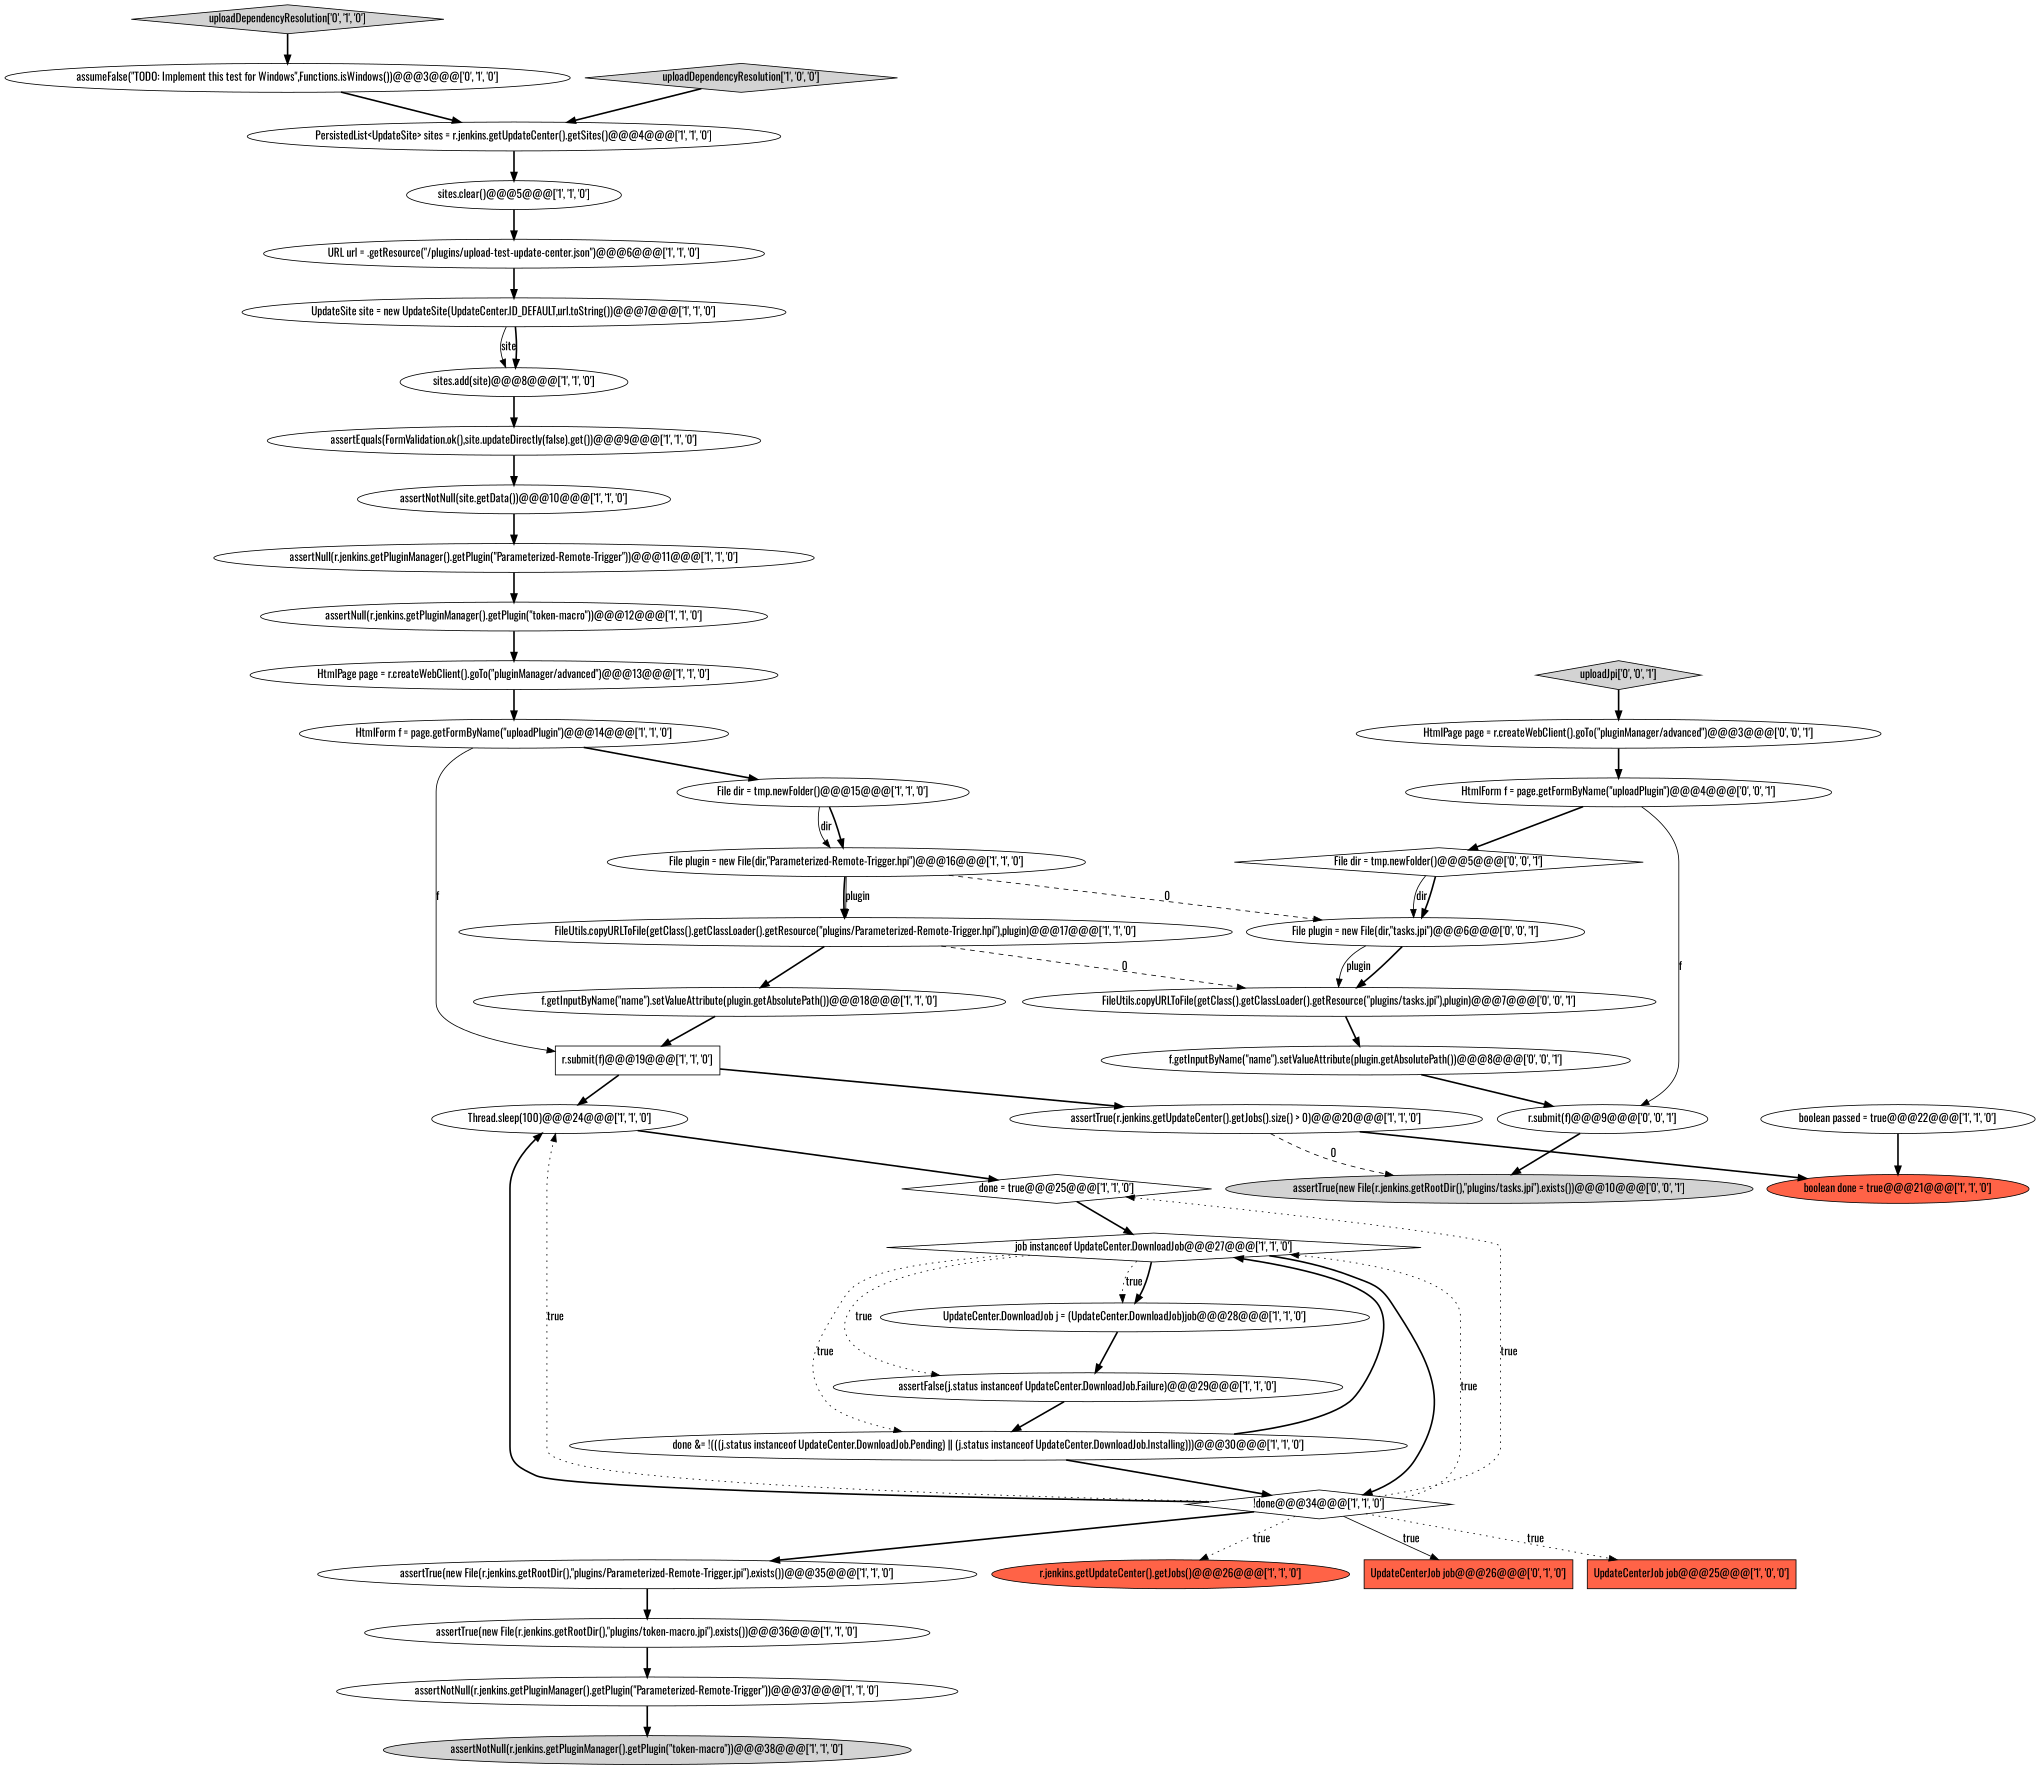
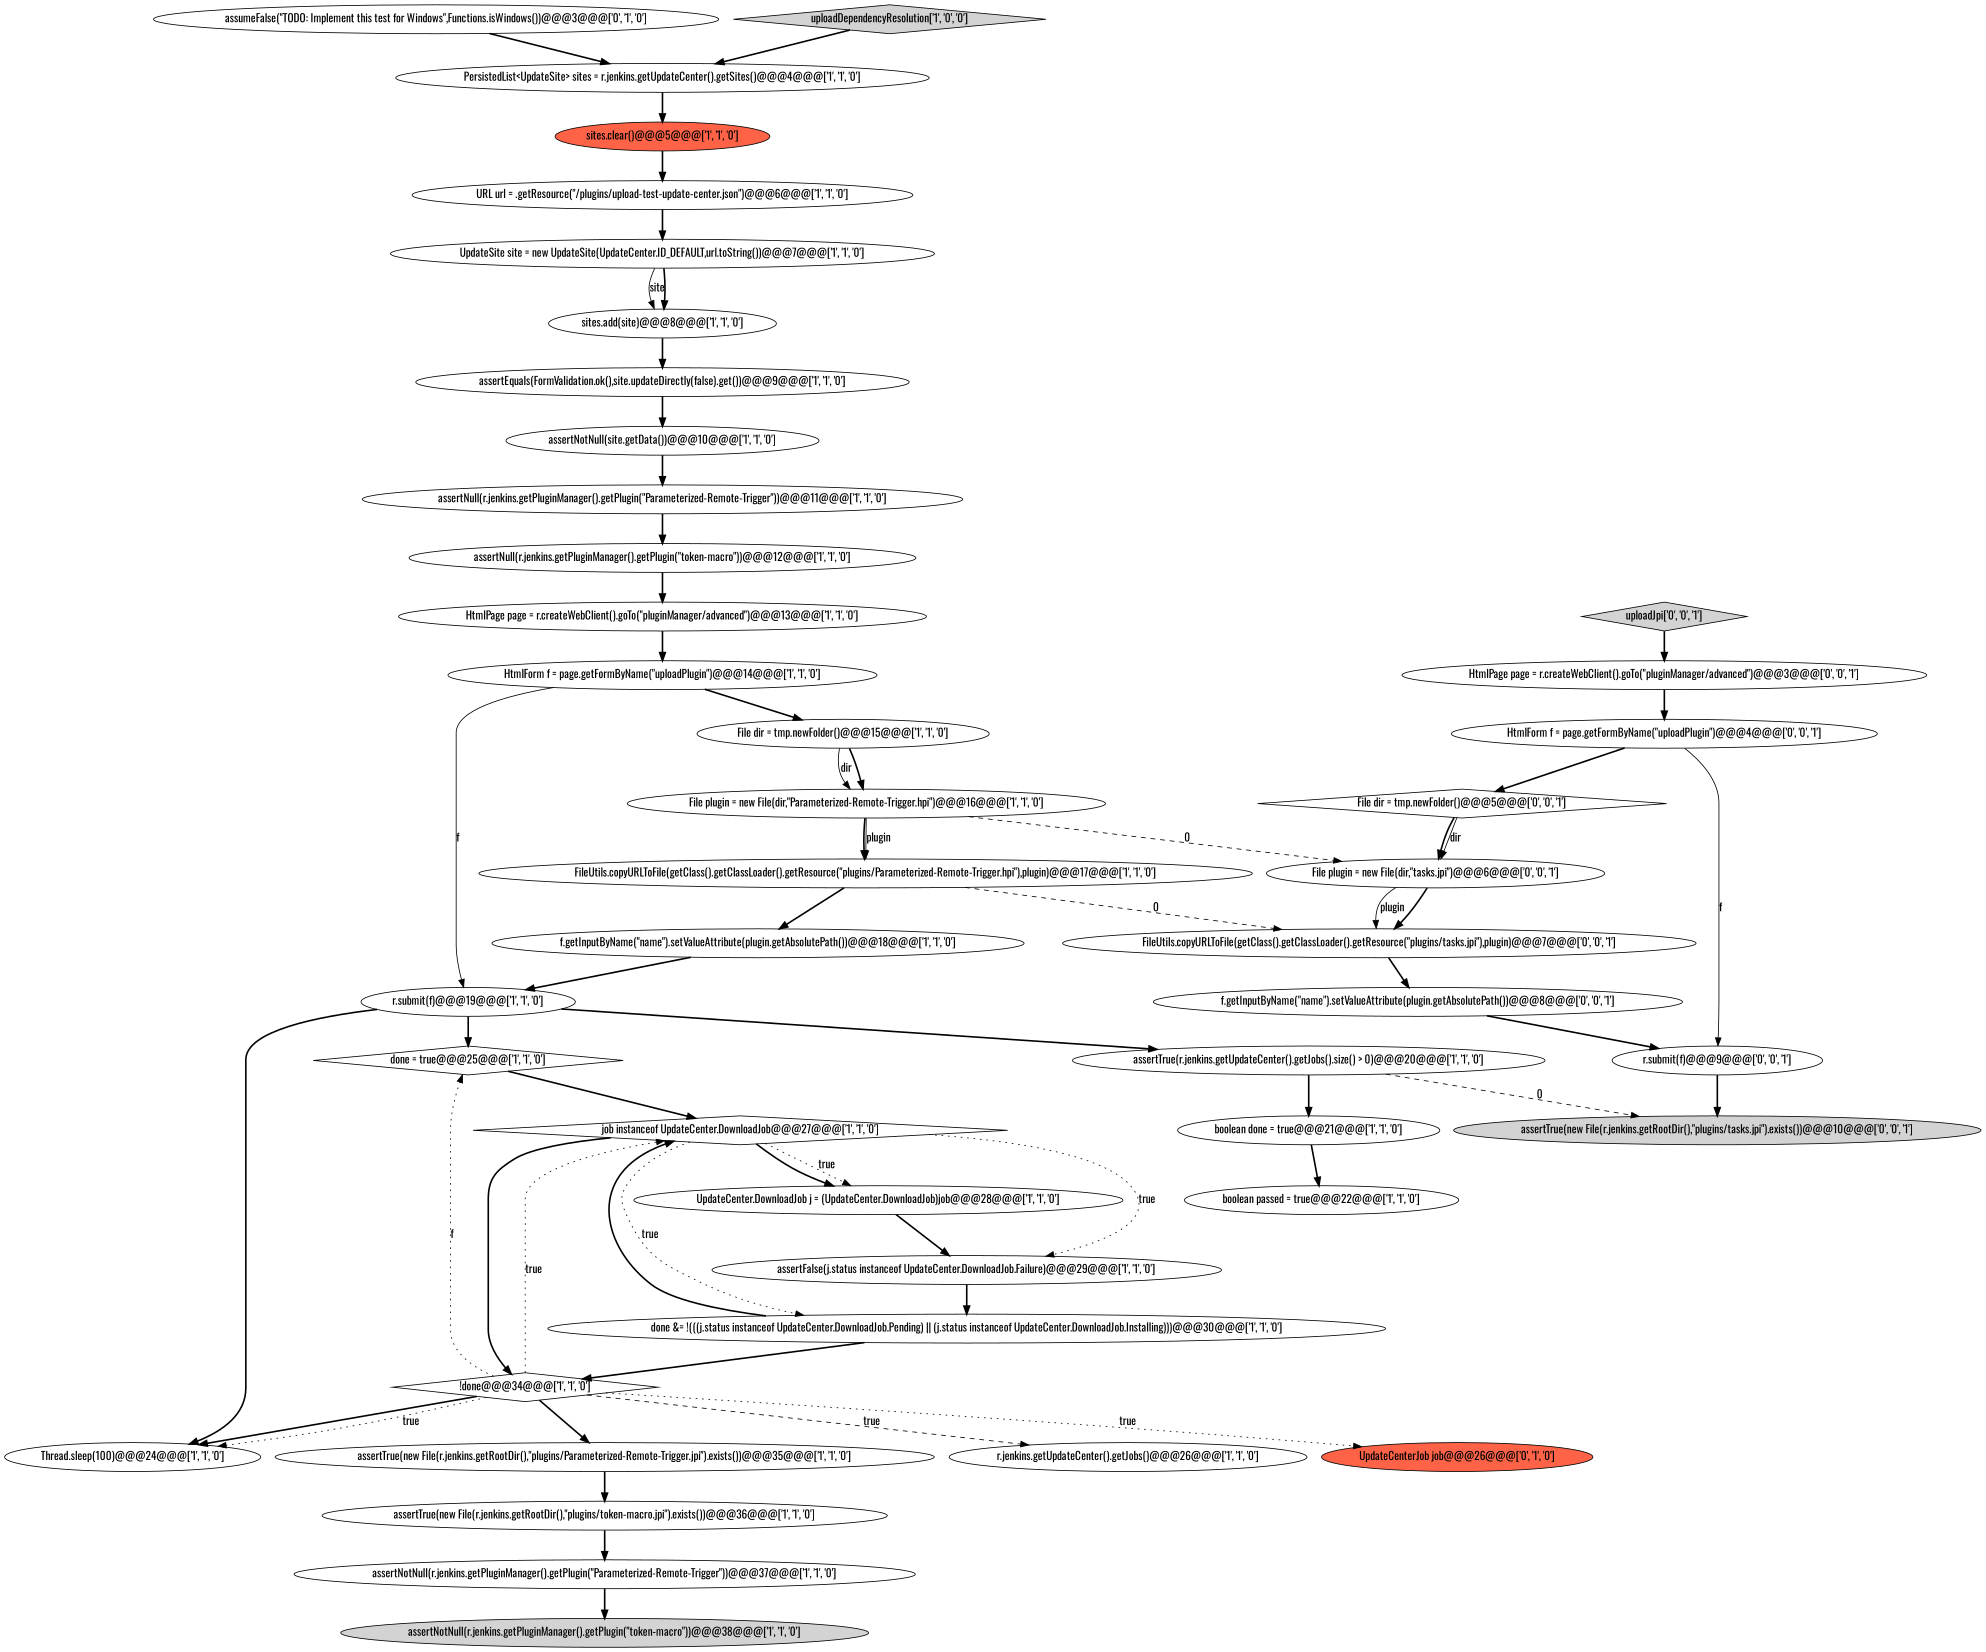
(288, 19) -> none
(514, 195) -> (662, 136)
(638, 1060) -> (468, 1002)
(1898, 1150) -> (1314, 1161)
(813, 1155) -> (468, 1027)
(1898, 1189) -> (1309, 1130)
(1509, 1352) -> (452, 1235)
(1251, 1536) -> (804, 1420)
(1387, 1536) -> (980, 1417)
(1171, 1574) -> (1128, 1457)
(1469, 1574) -> (1457, 1457)
(1692, 1574) -> none
